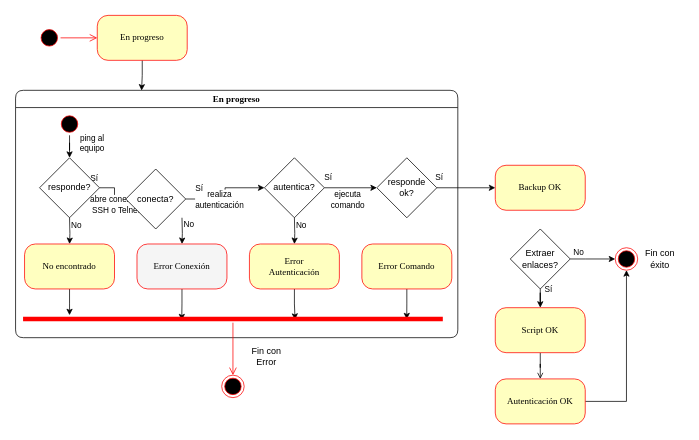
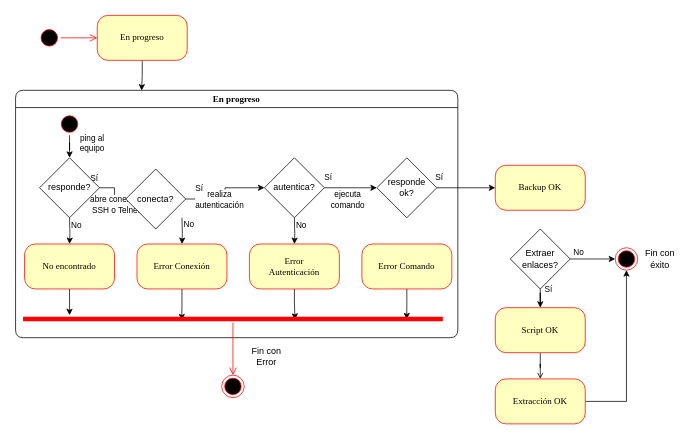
(182, 267) -> (182, 267)
(540, 402) -> (540, 402)
